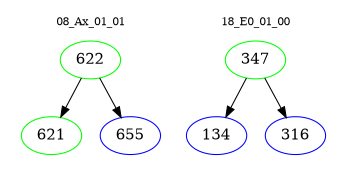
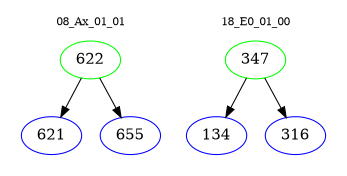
(52, 136) -> (52, 136)
